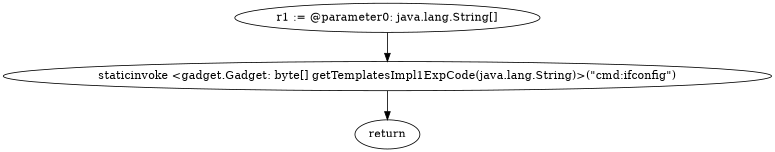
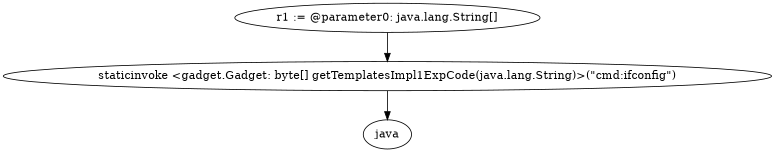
(387, 134) -> (387, 134)
